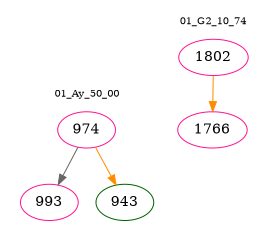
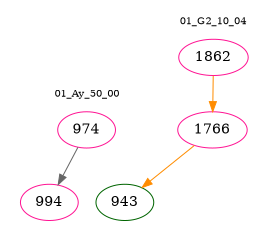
(213, 22) -> (213, 22)
(213, 57) -> (213, 57)
(103, 162) -> (172, 163)
(49, 202) -> (49, 202)
